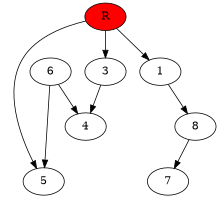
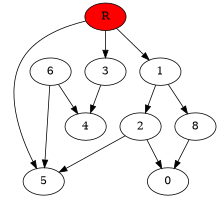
none -> (141, 127)
(168, 181) -> (168, 181)
